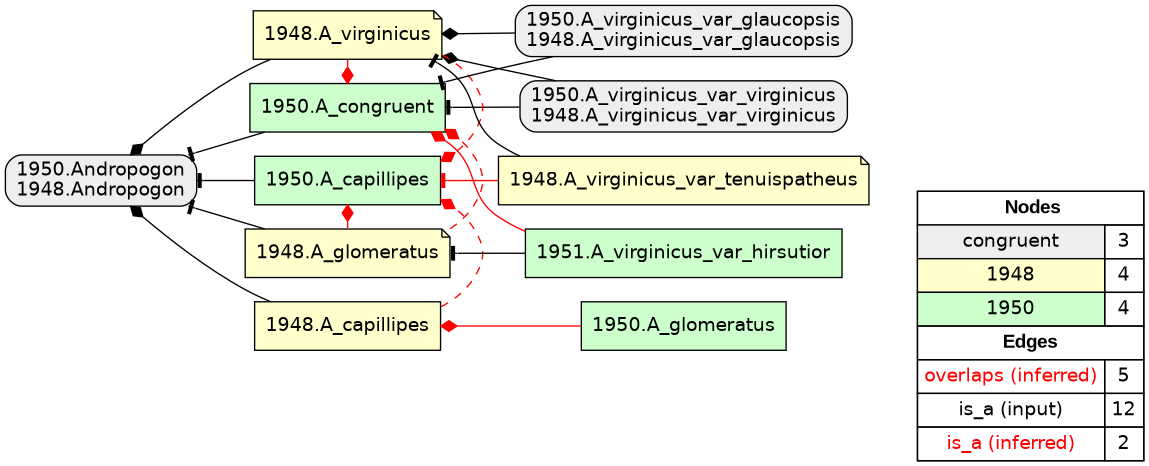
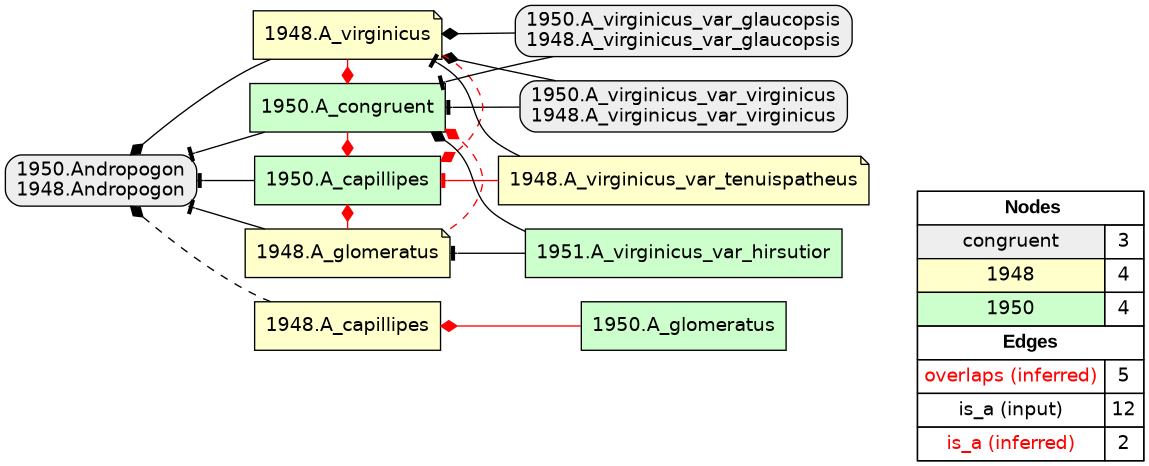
(484, 204) -> (484, 204)
(481, 262) -> (348, 136)
(204, 264) -> (204, 264)
